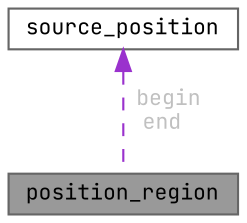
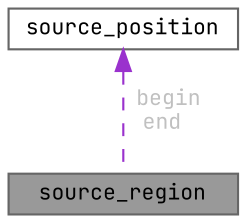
(123, 194) -> (123, 194)
